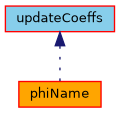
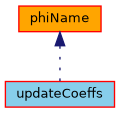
(60, 64) -> (60, 64)
